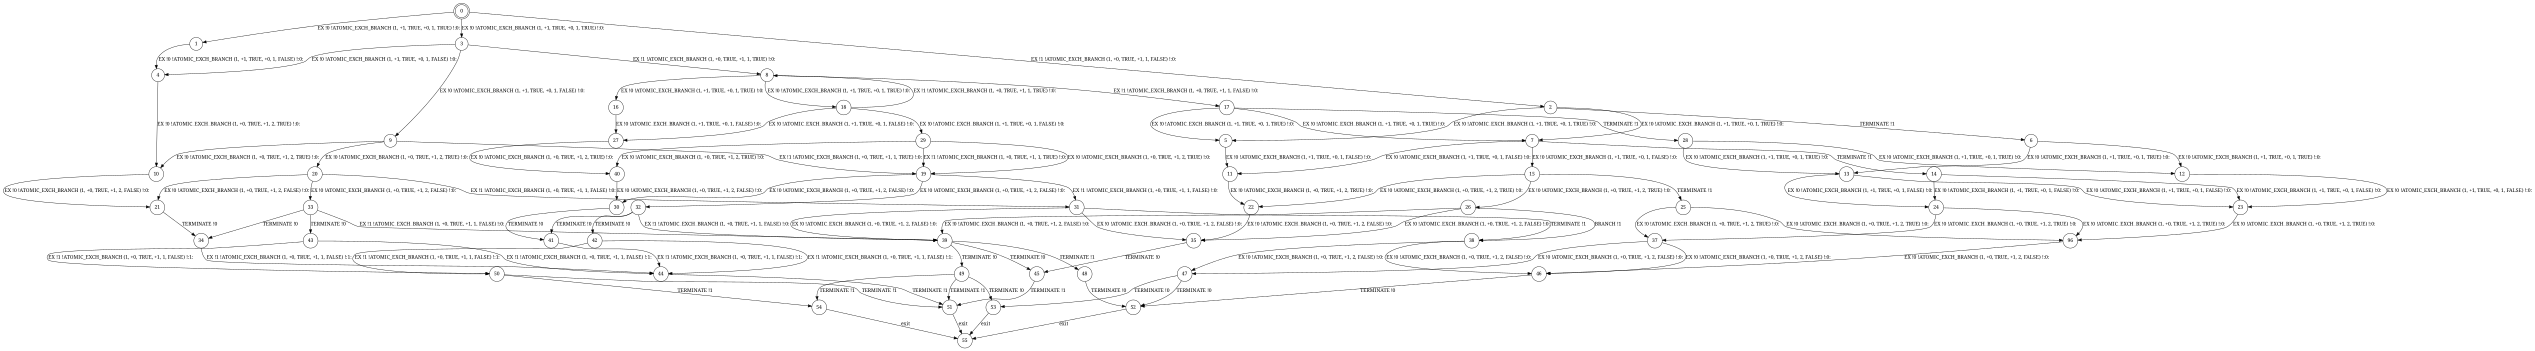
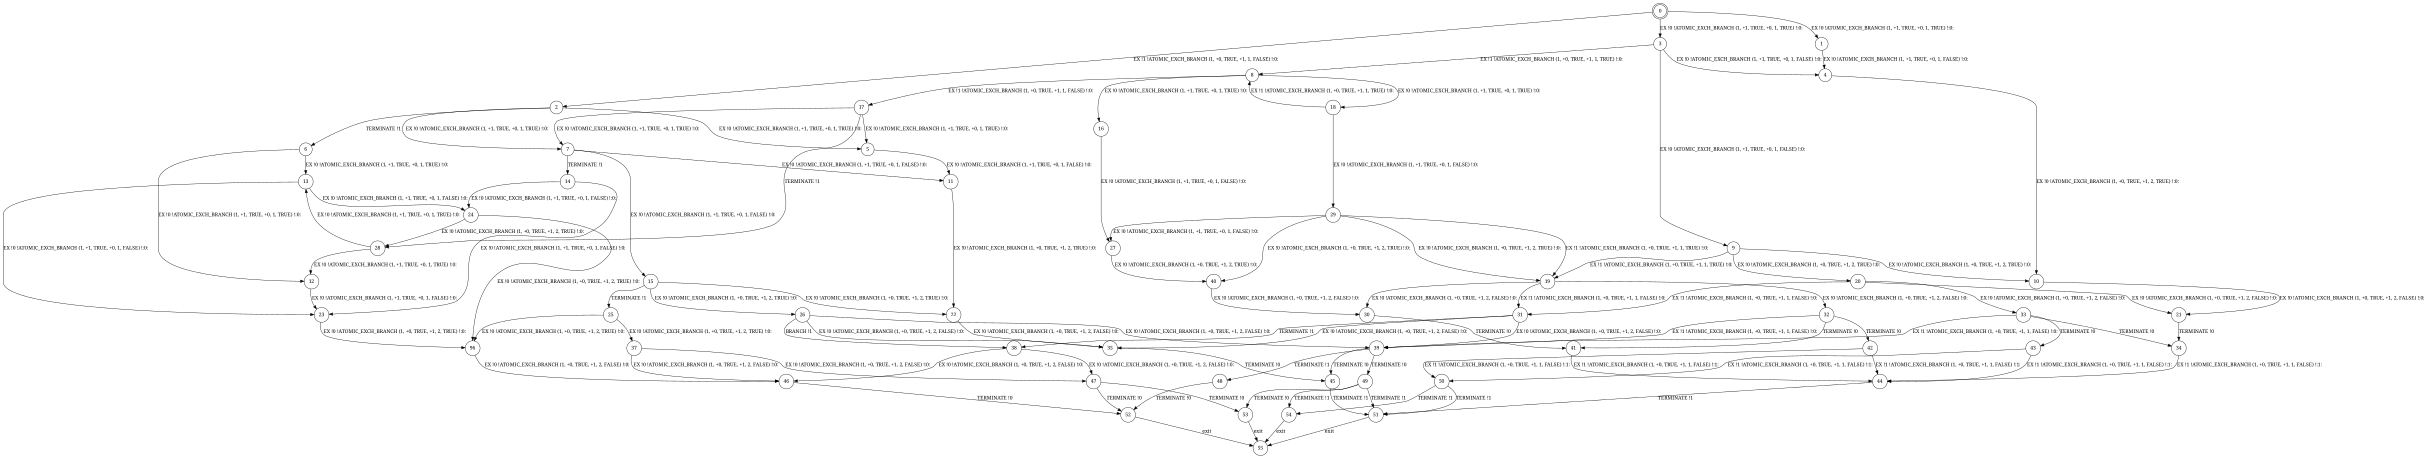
(734, 133) -> (1215, 219)
(1805, 236) -> (427, 234)
